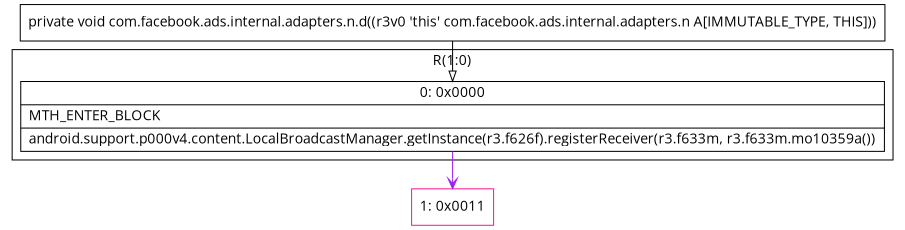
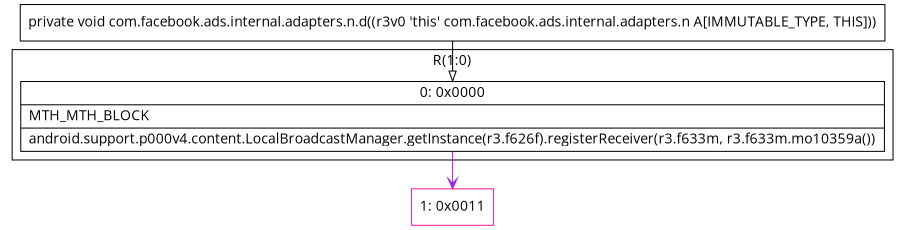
(95, 116) -> (89, 116)
